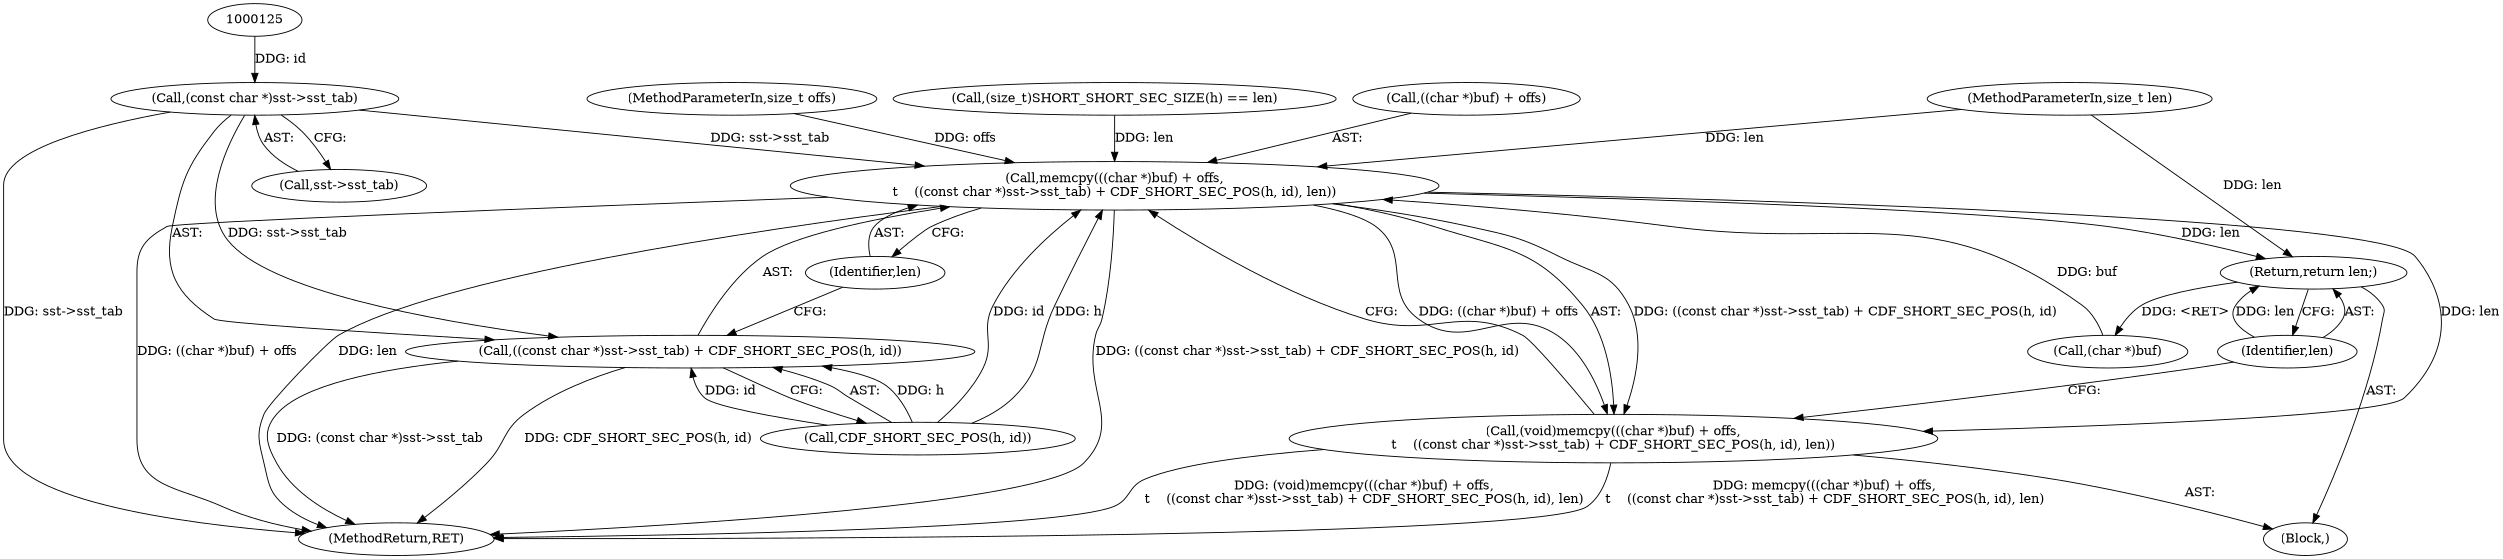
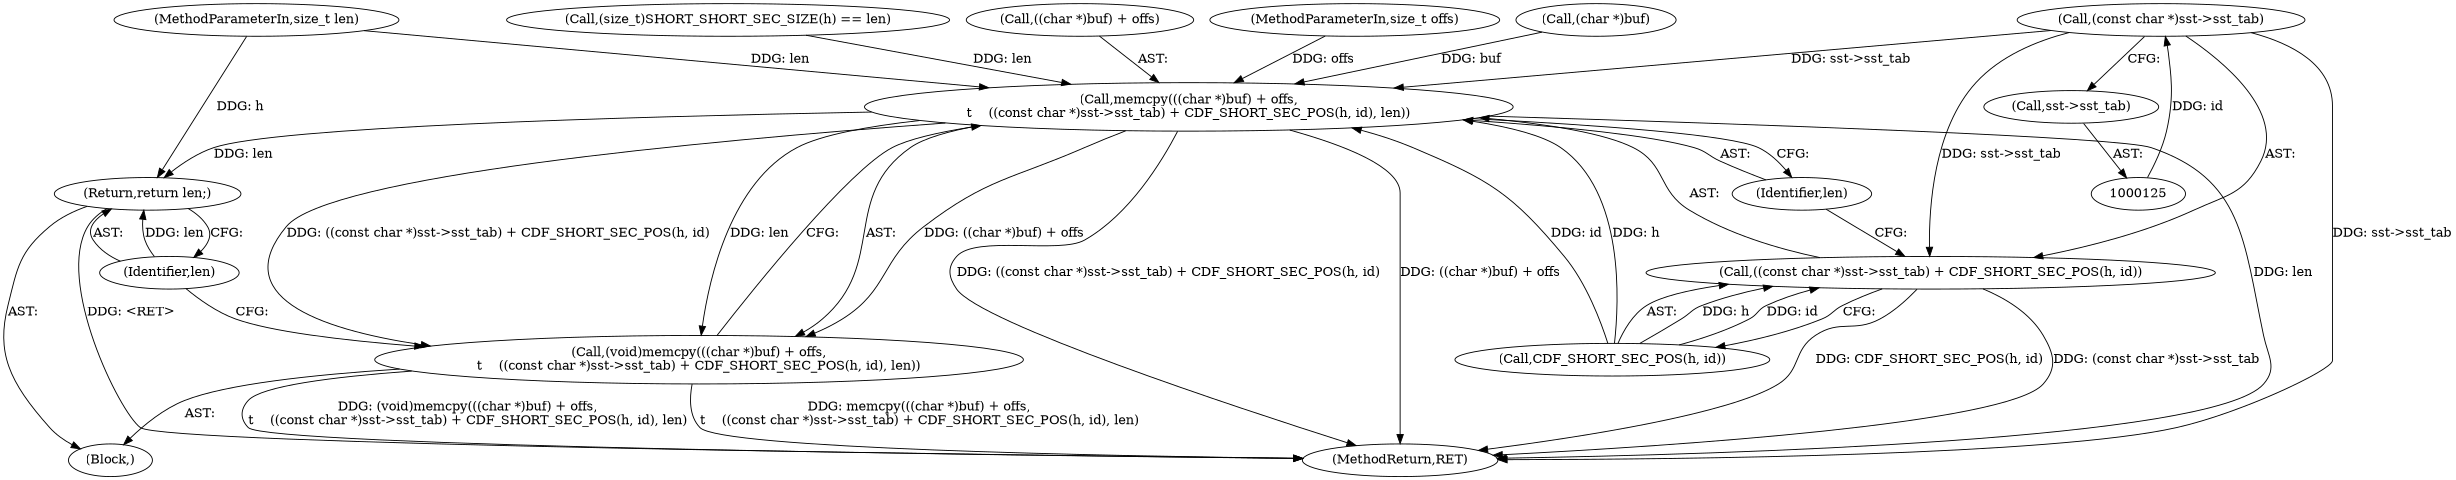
(271, 153) -> (2103, 148)
(2252, 186) -> (240, 107)
(2173, 294) -> (281, 439)
